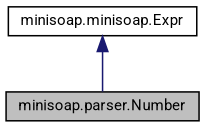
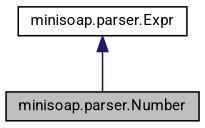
(103, 21) -> (103, 21)
